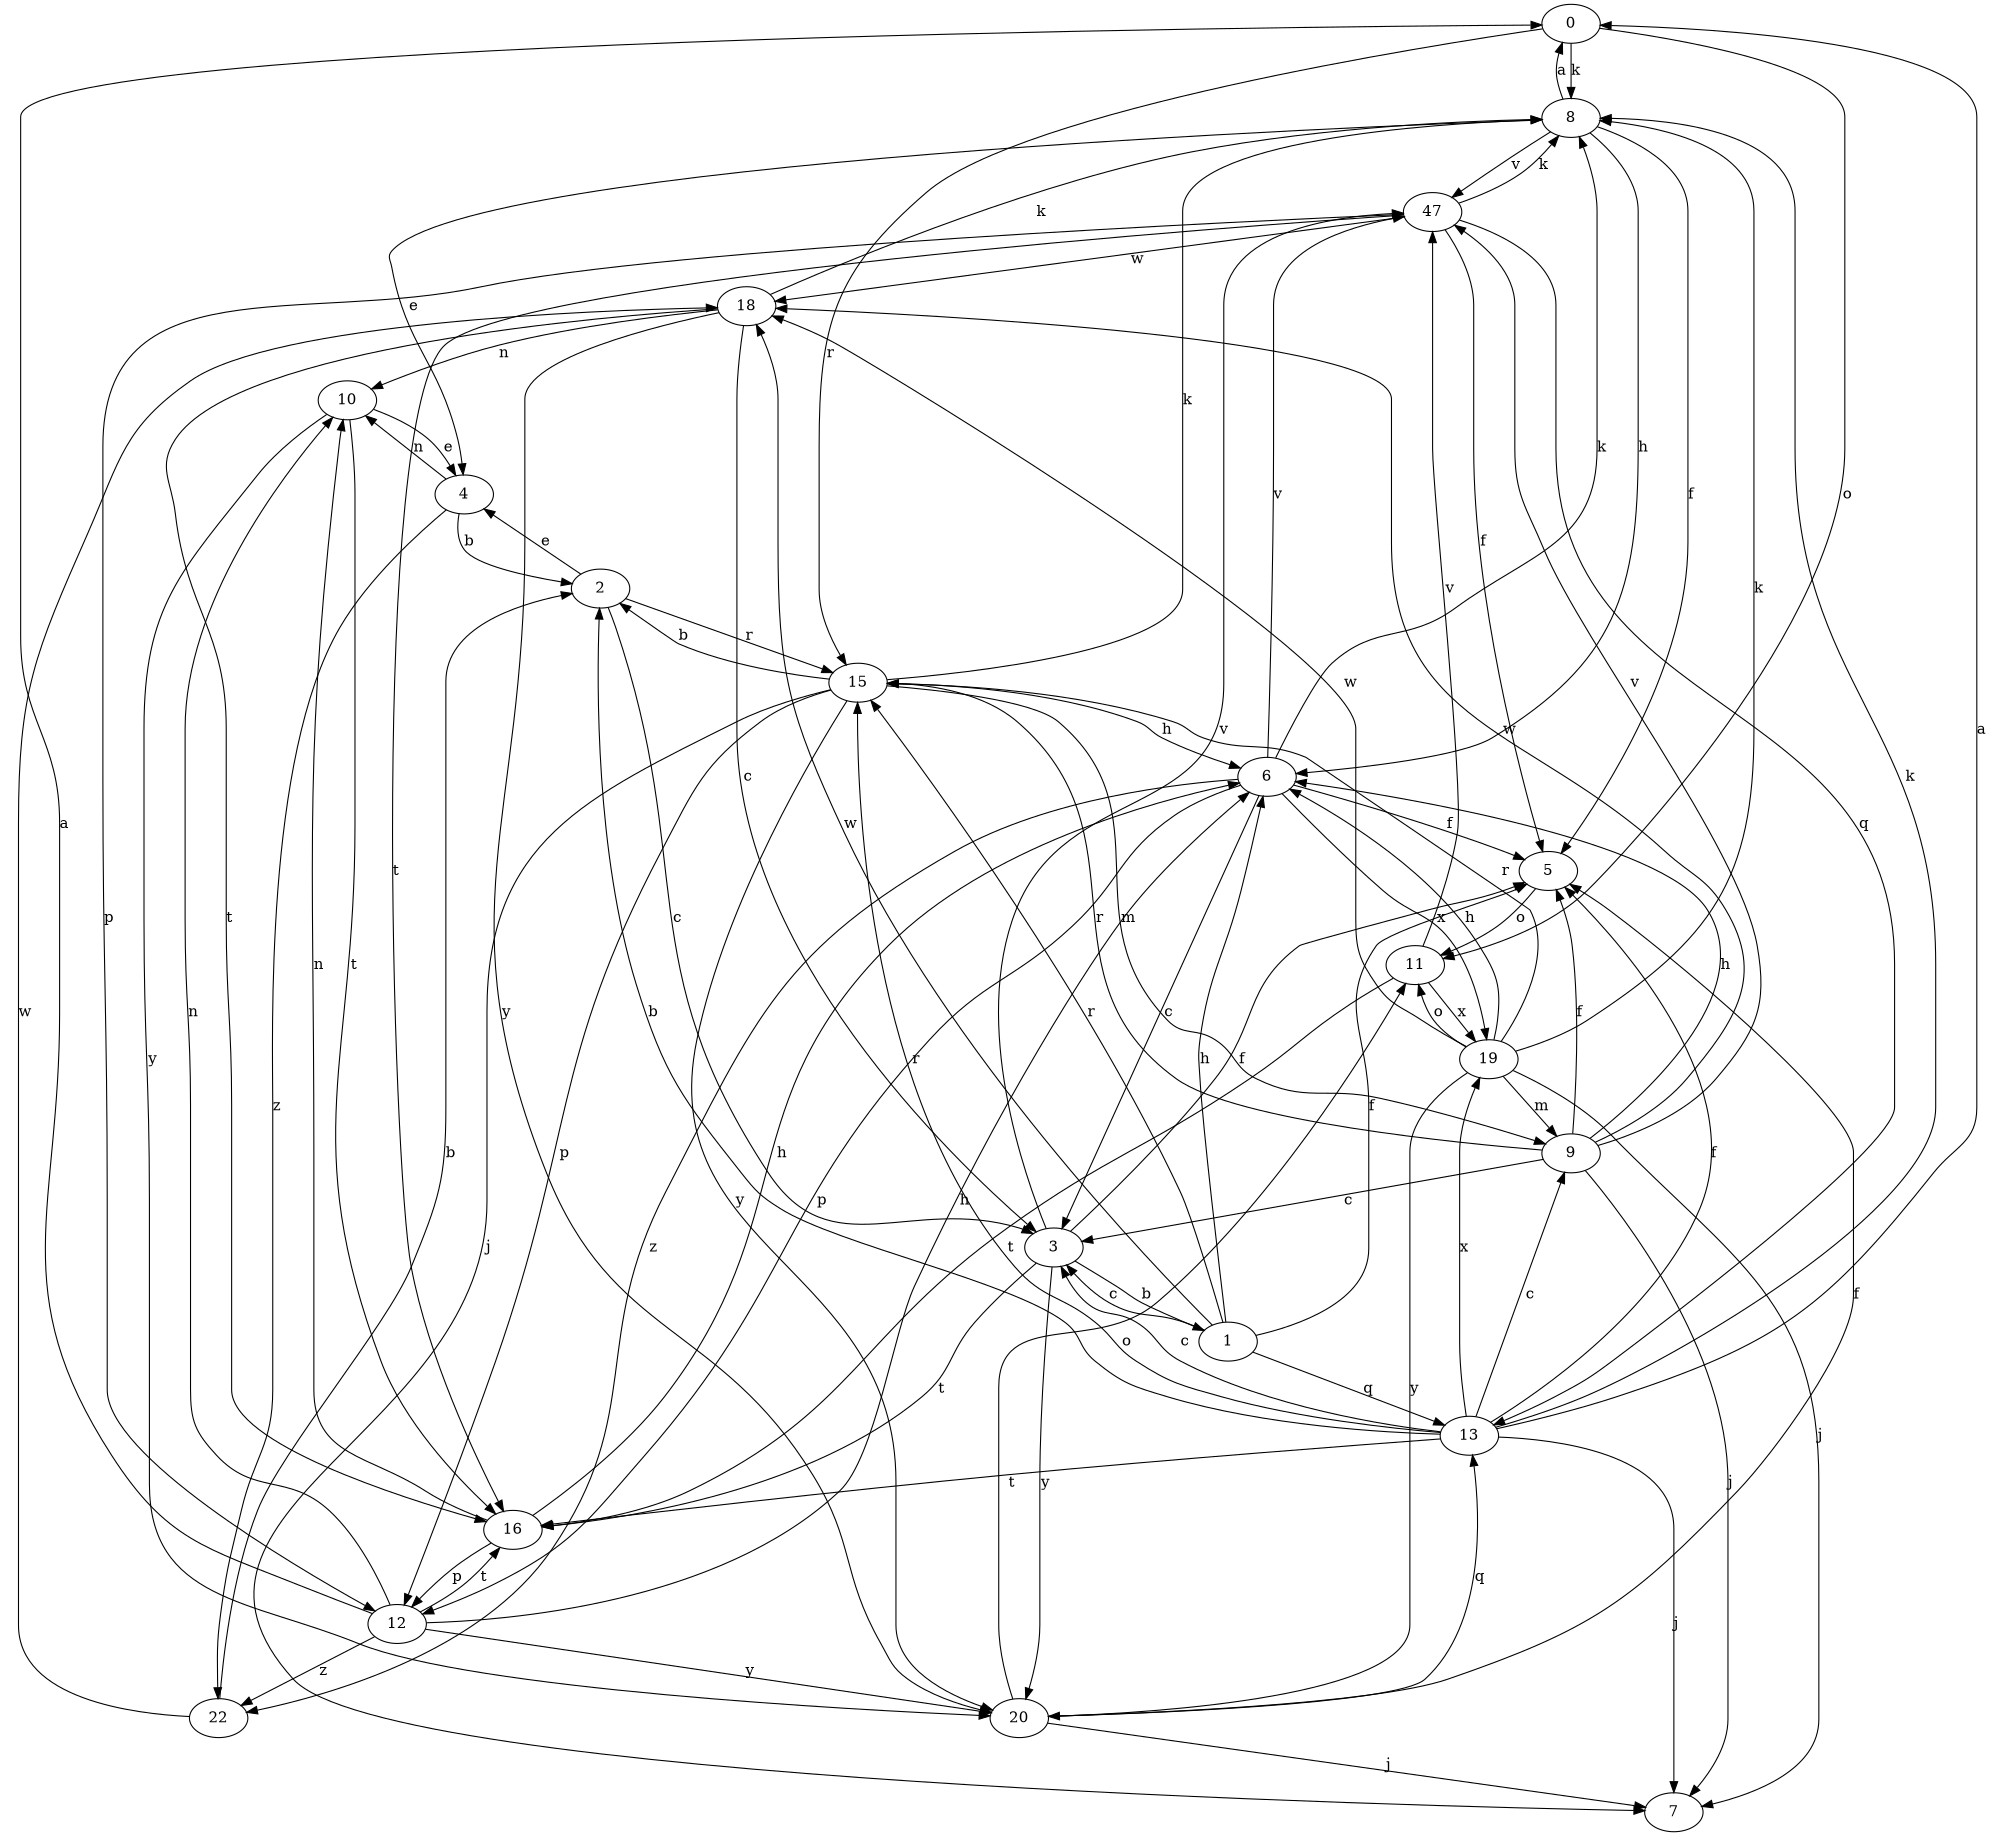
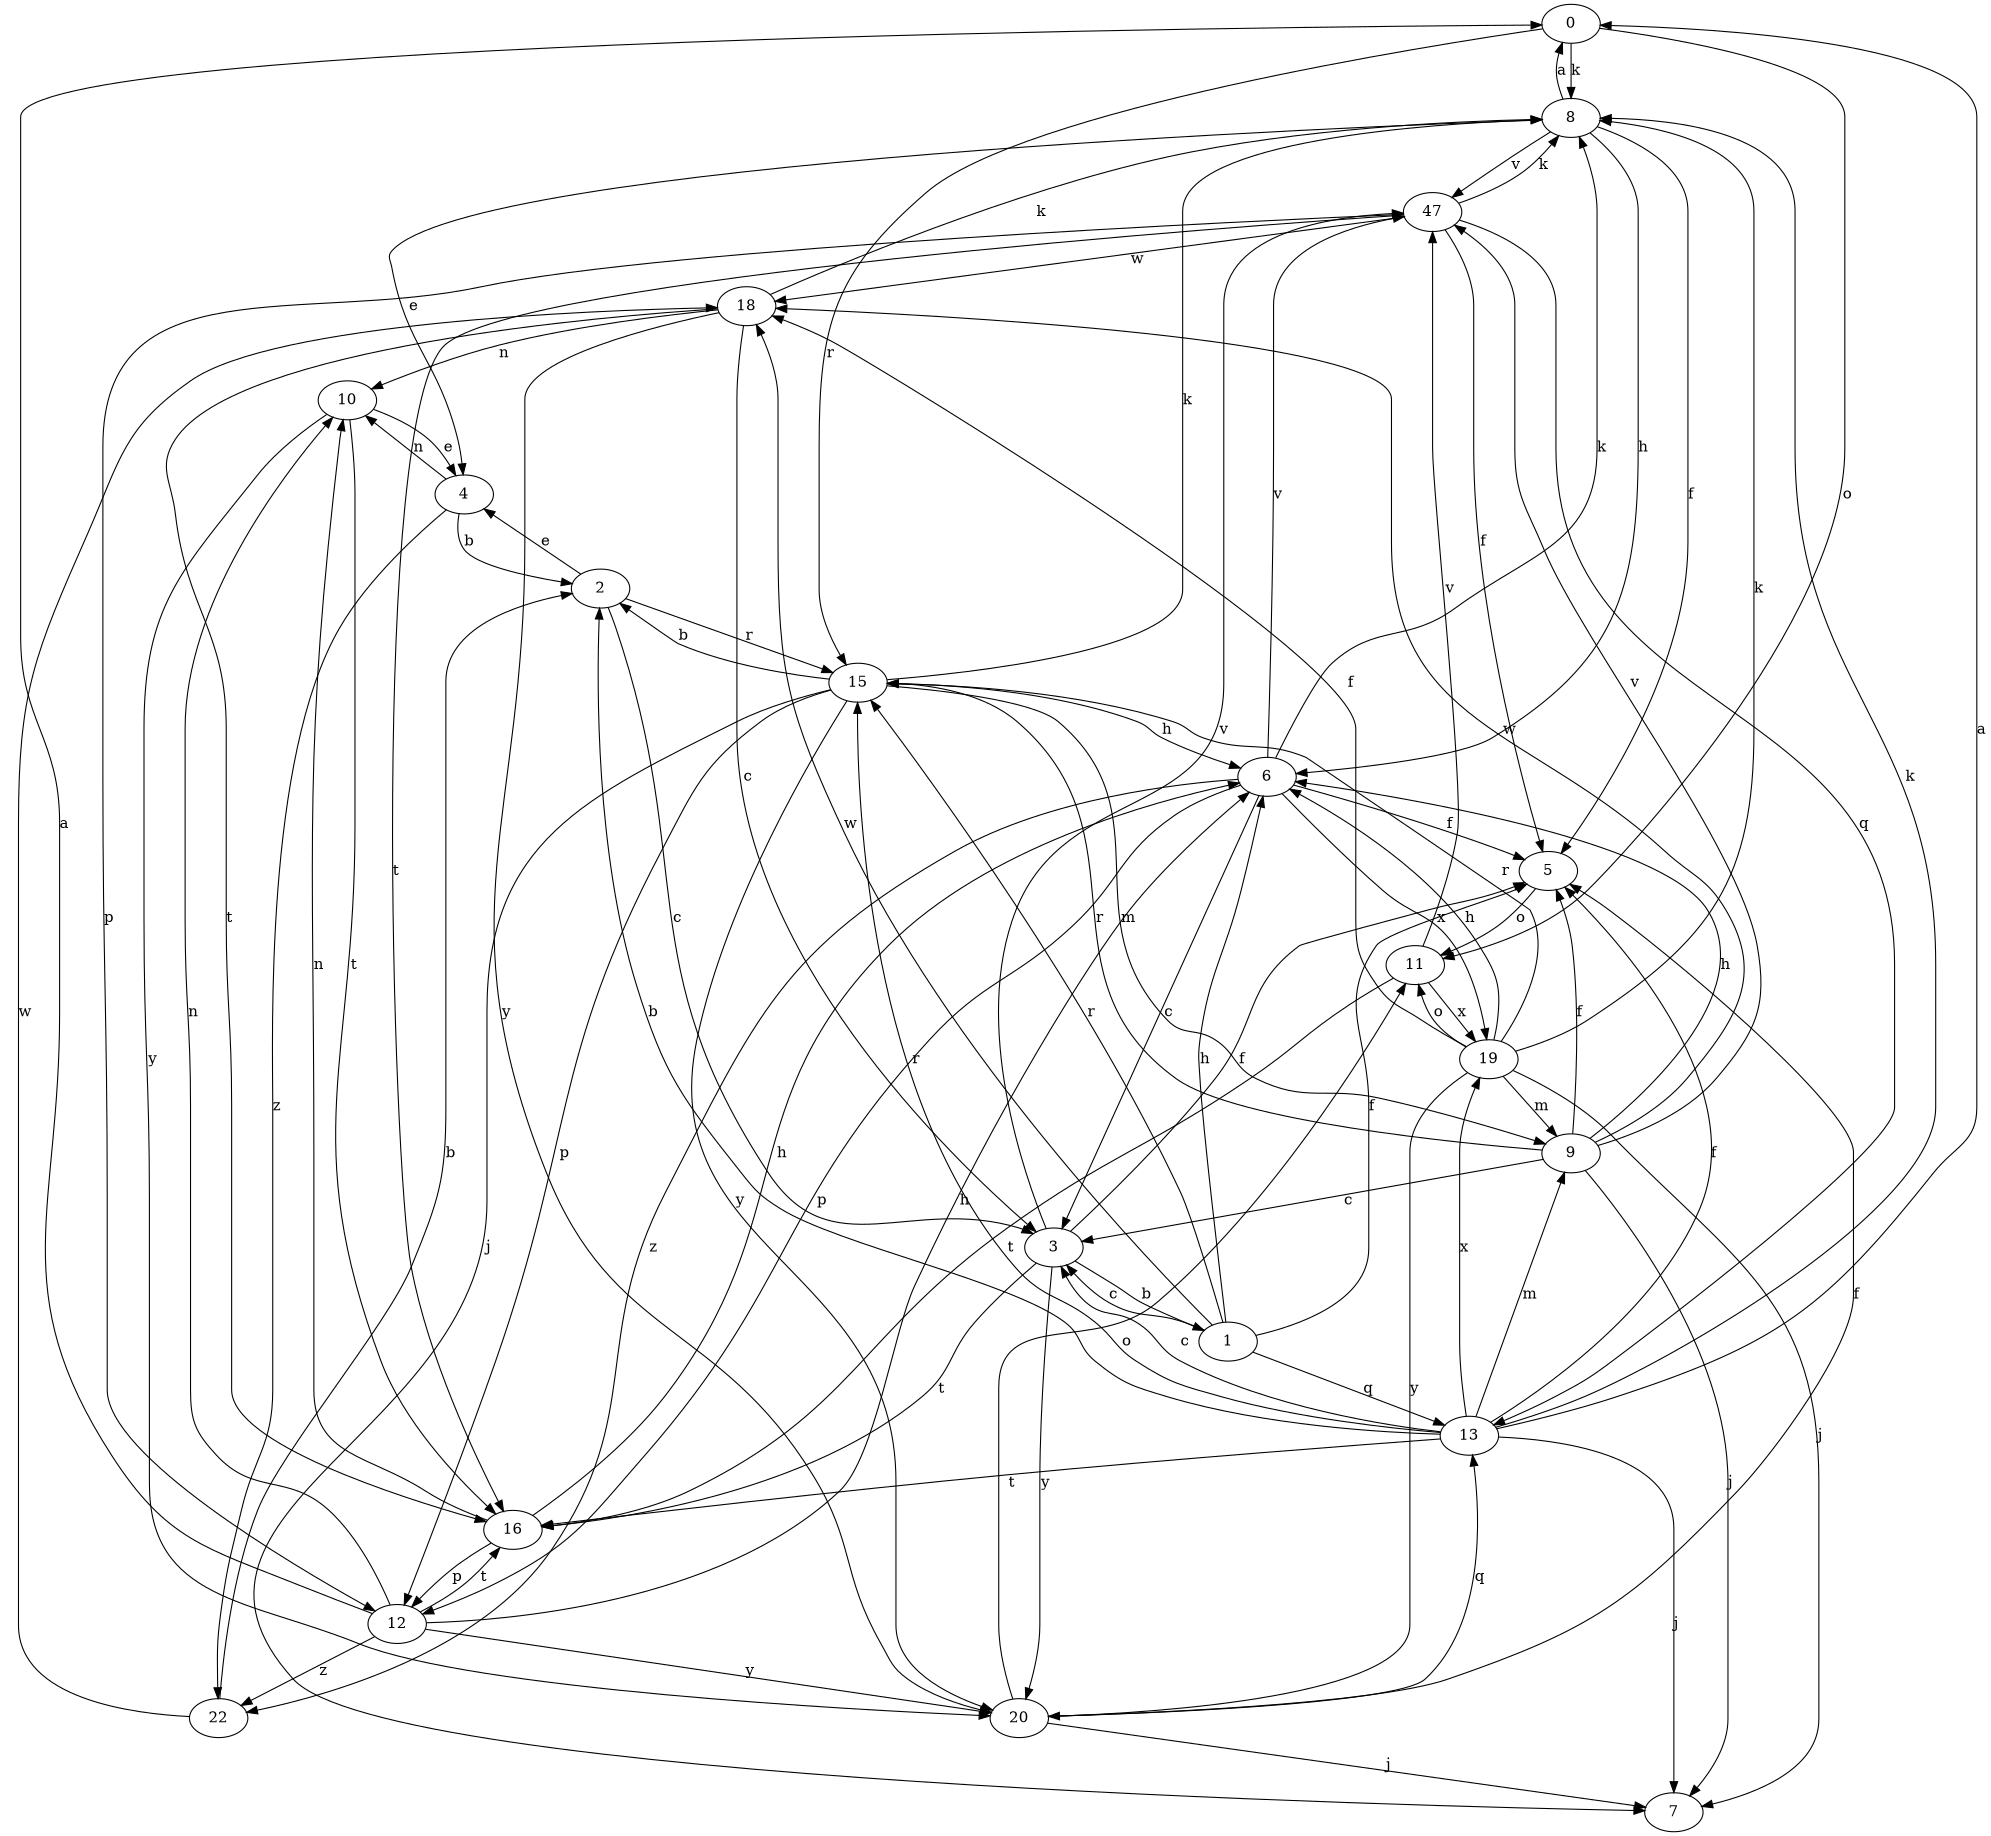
(1351, 683) -> (1351, 683)
(1530, 1295) -> (1530, 1295)
